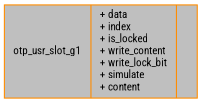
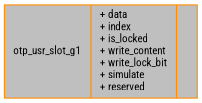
(120, 87) -> (123, 87)
